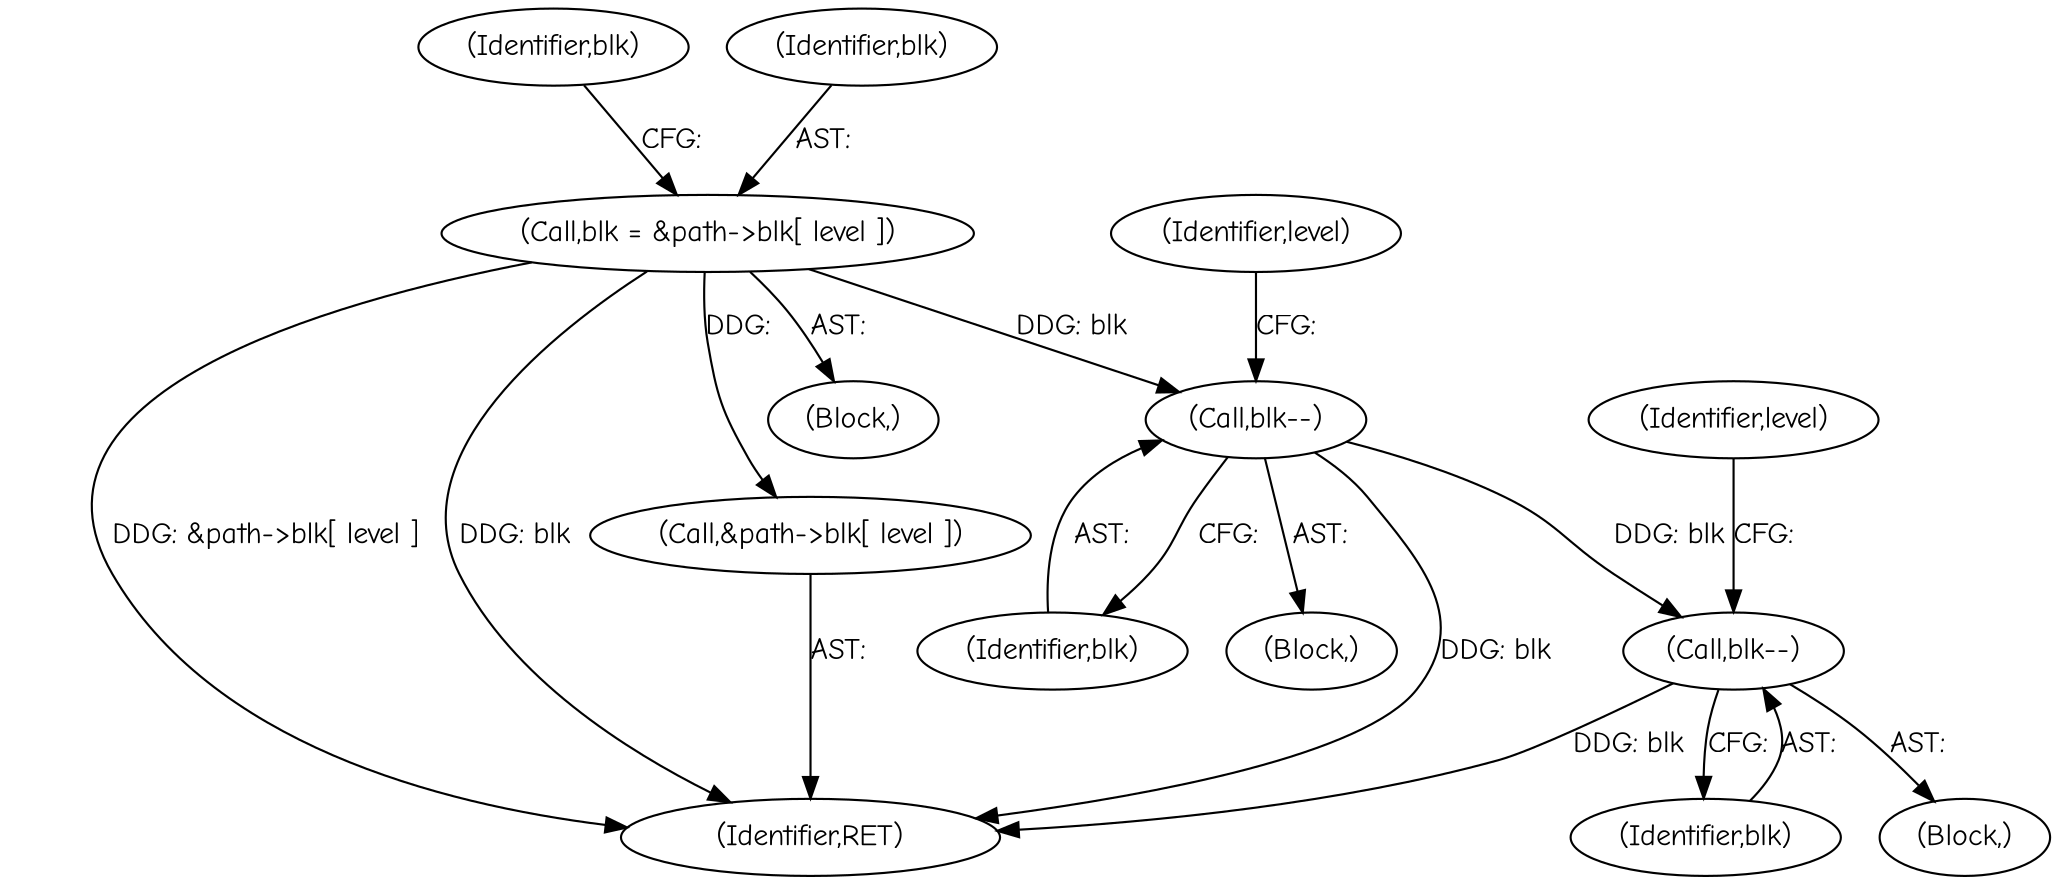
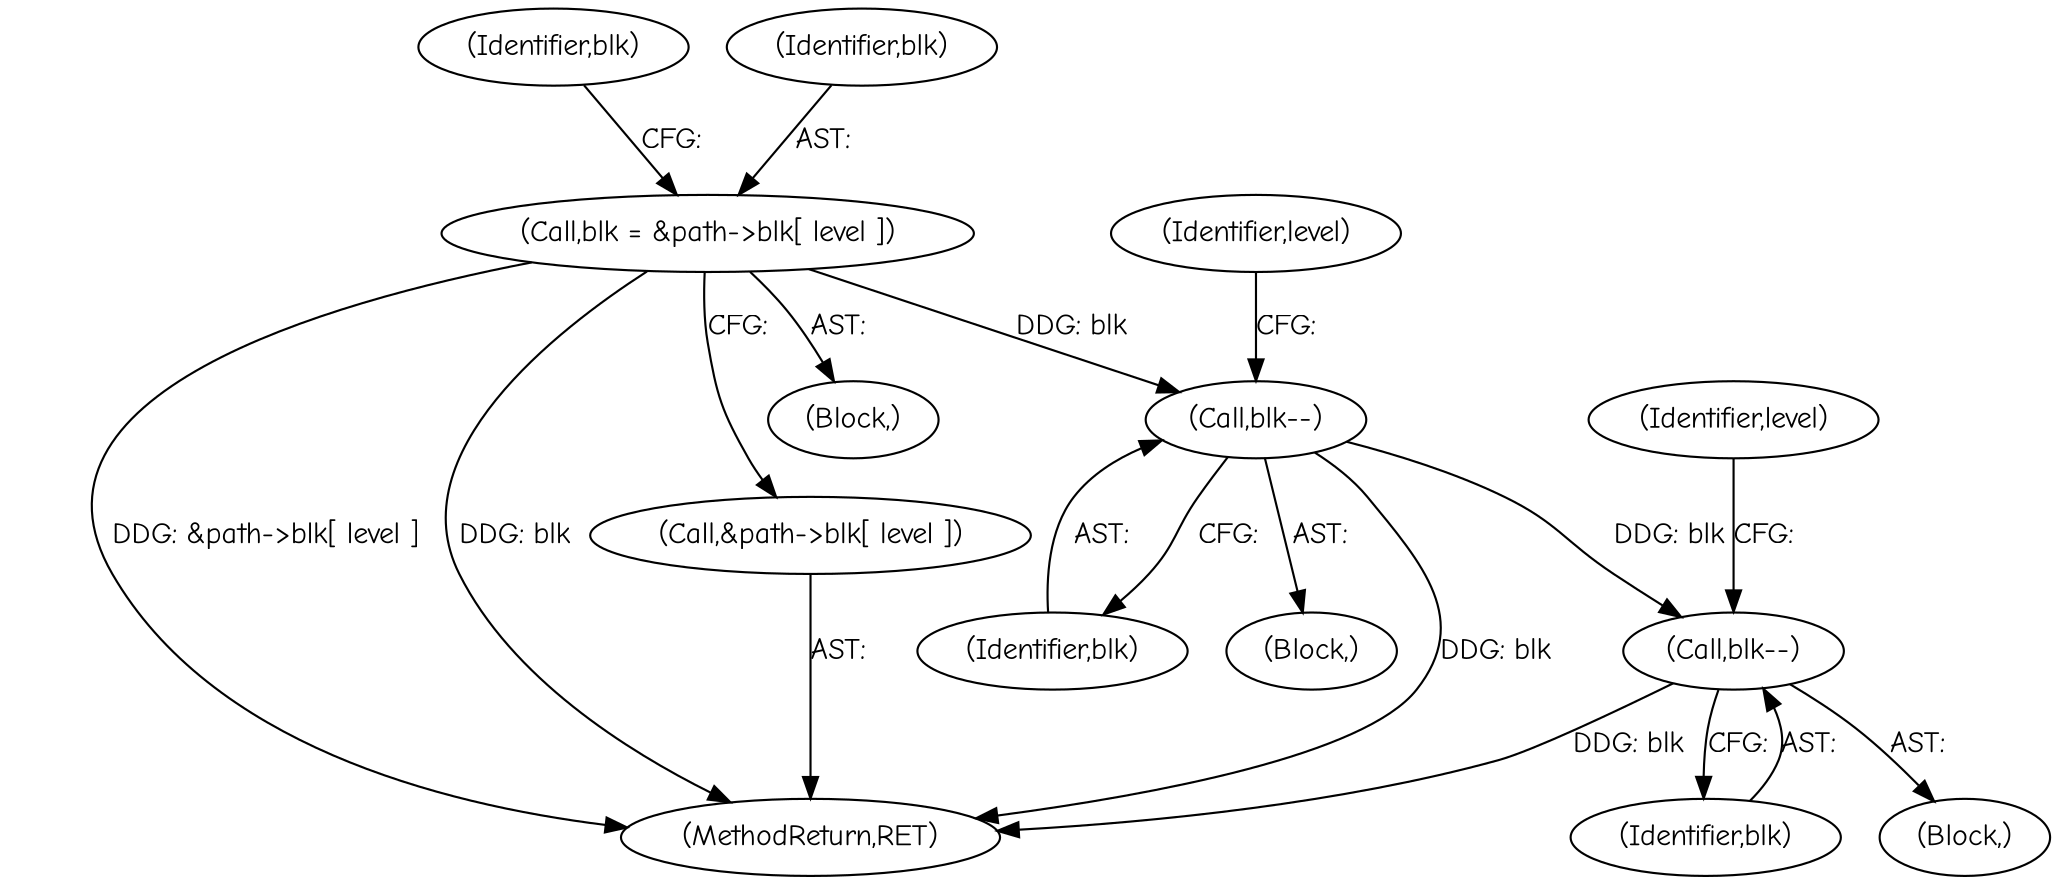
(743, 327) -> (743, 327)
(811, 837) -> (811, 837)
